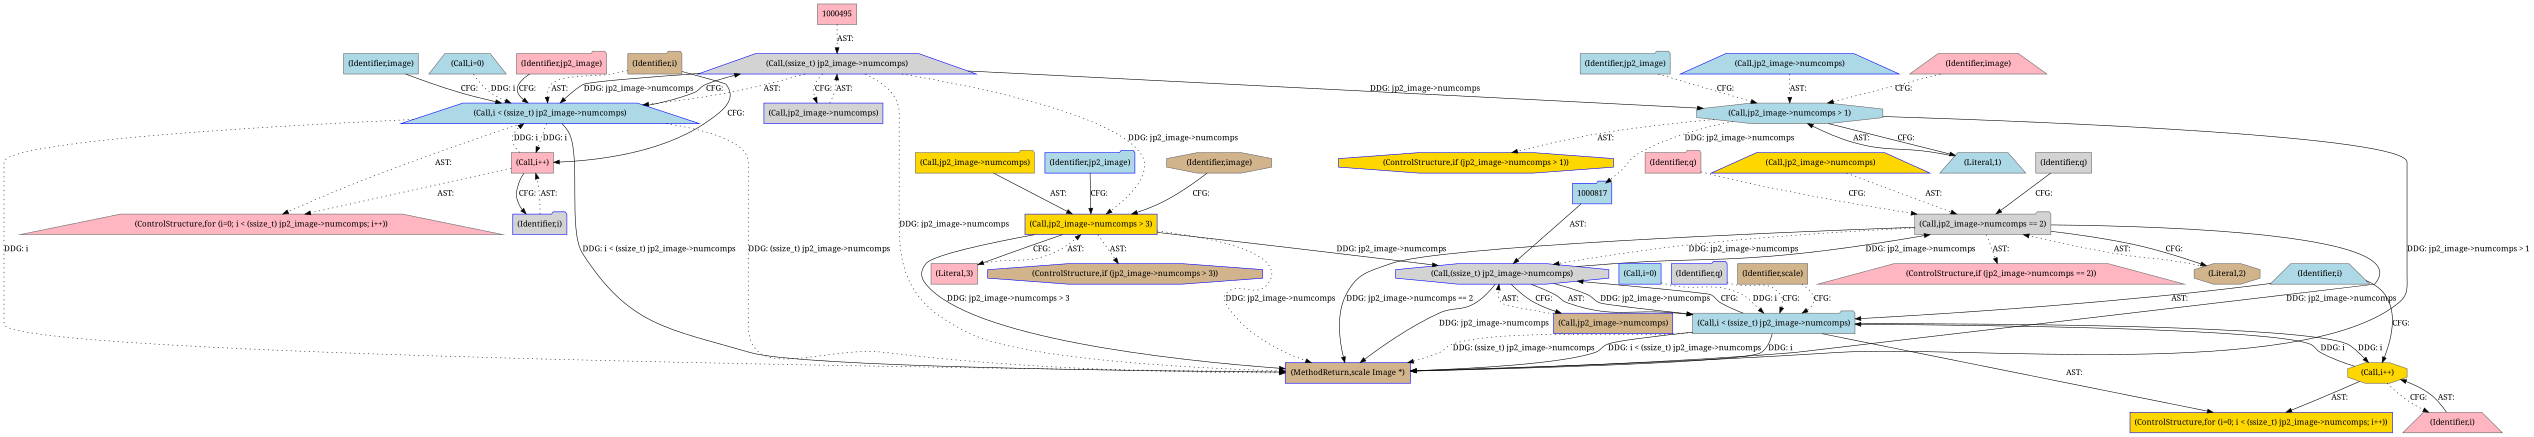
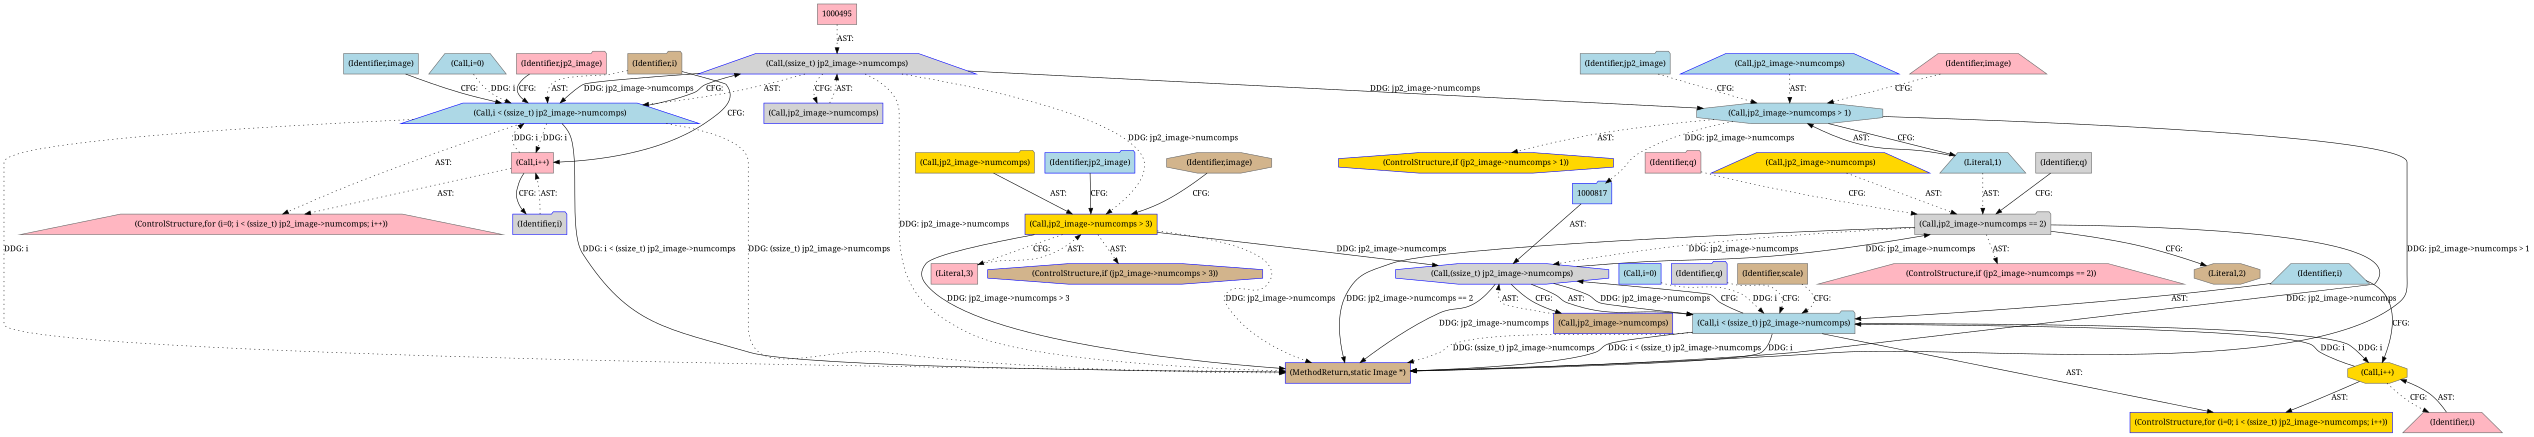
(1023, 248) -> (1023, 248)
(2116, 254) -> (1983, 191)
(1348, 373) -> (1348, 373)
